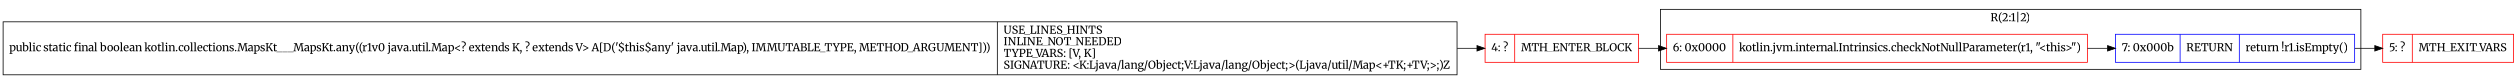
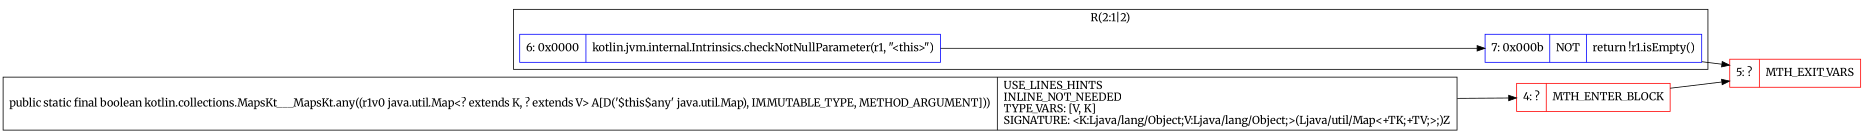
(1649, 48) -> (1696, 85)
(1877, 48) -> (730, 48)
(2210, 48) -> (1568, 48)
